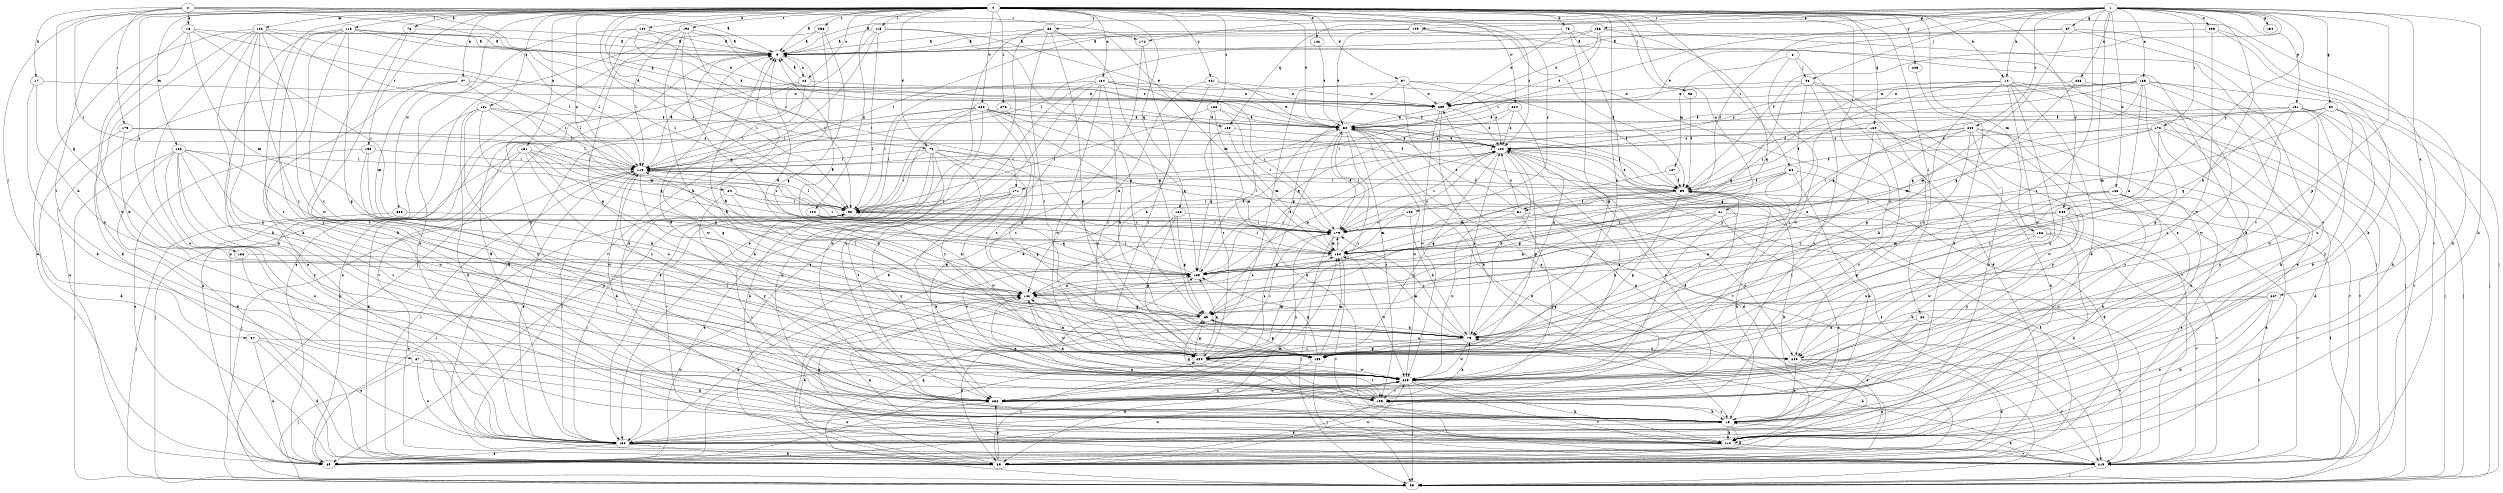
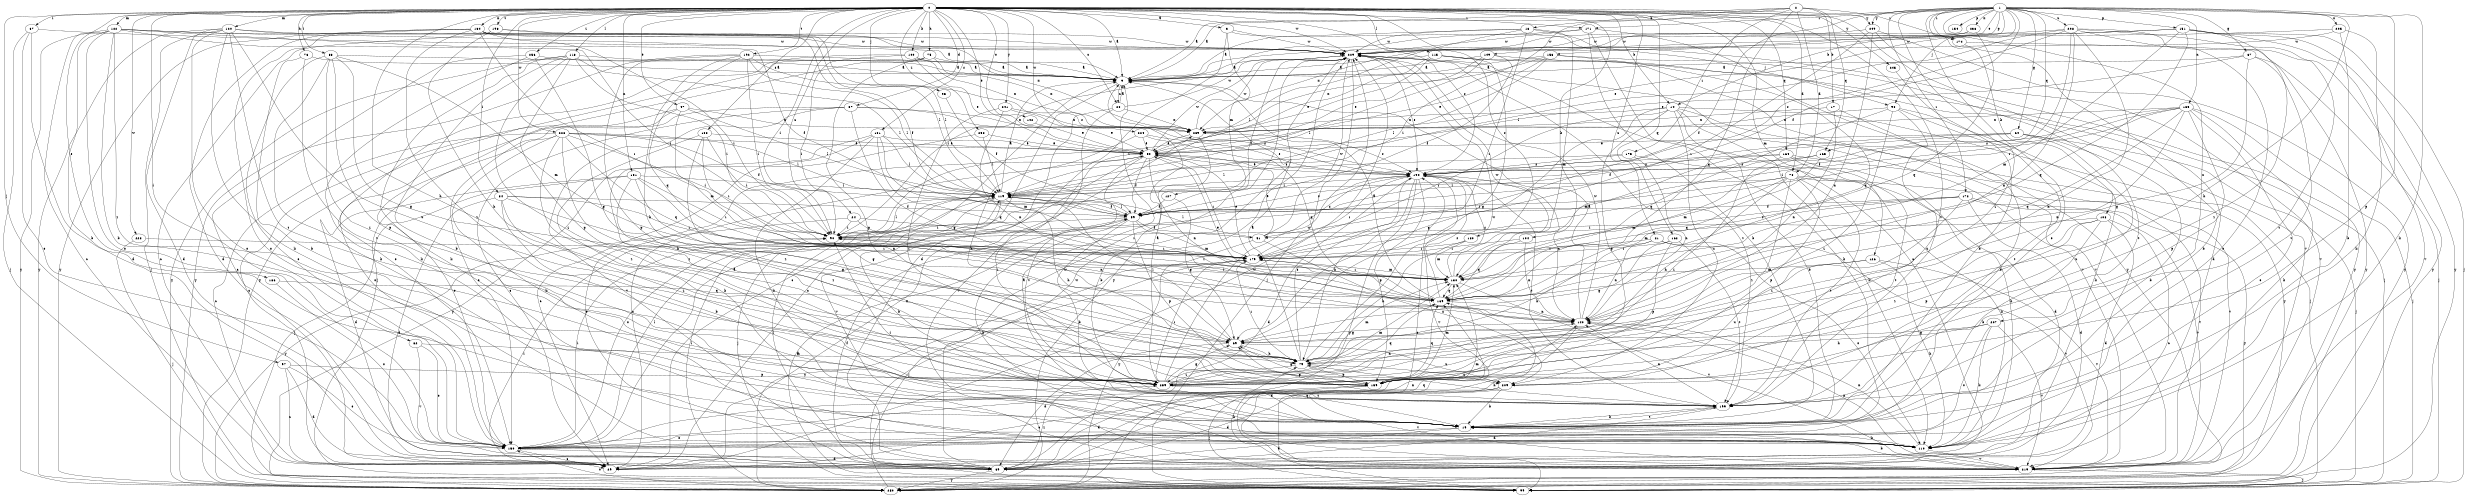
none -> (1085, 14)
(1004, 107) -> (982, 133)
(1831, 141) -> (1597, 230)
